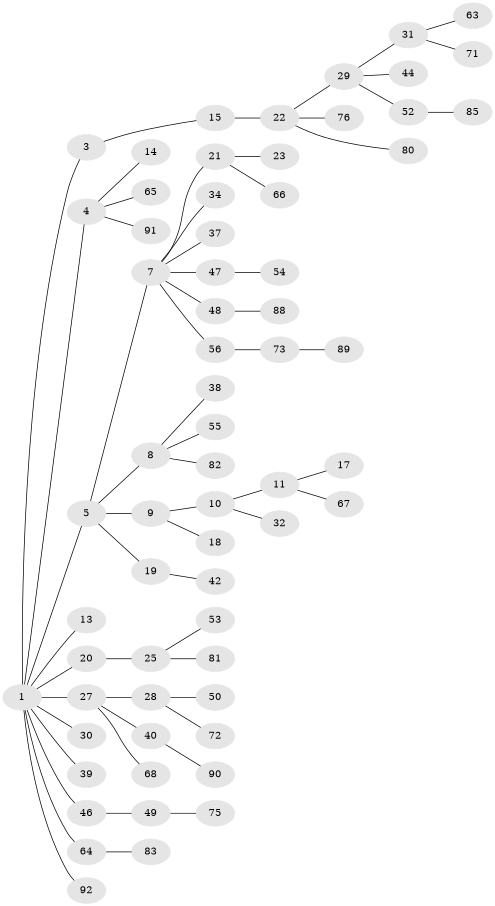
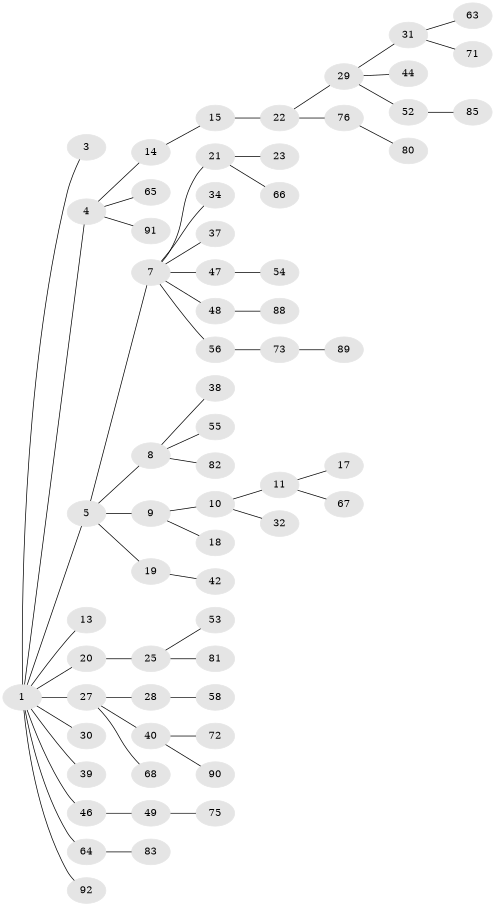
(150, 129) -> (183, 135)
(341, 142) -> (376, 135)
(215, 697) -> (215, 697)
(183, 717) -> (183, 736)
